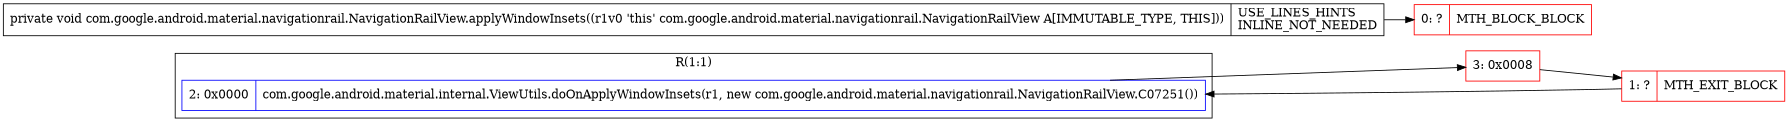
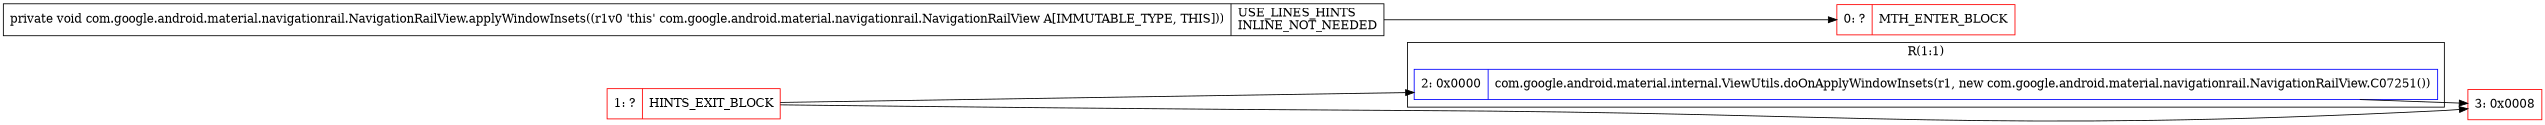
(1520, 19) -> (1944, 19)
(1576, 73) -> (1620, 113)
(1721, 86) -> (711, 103)
